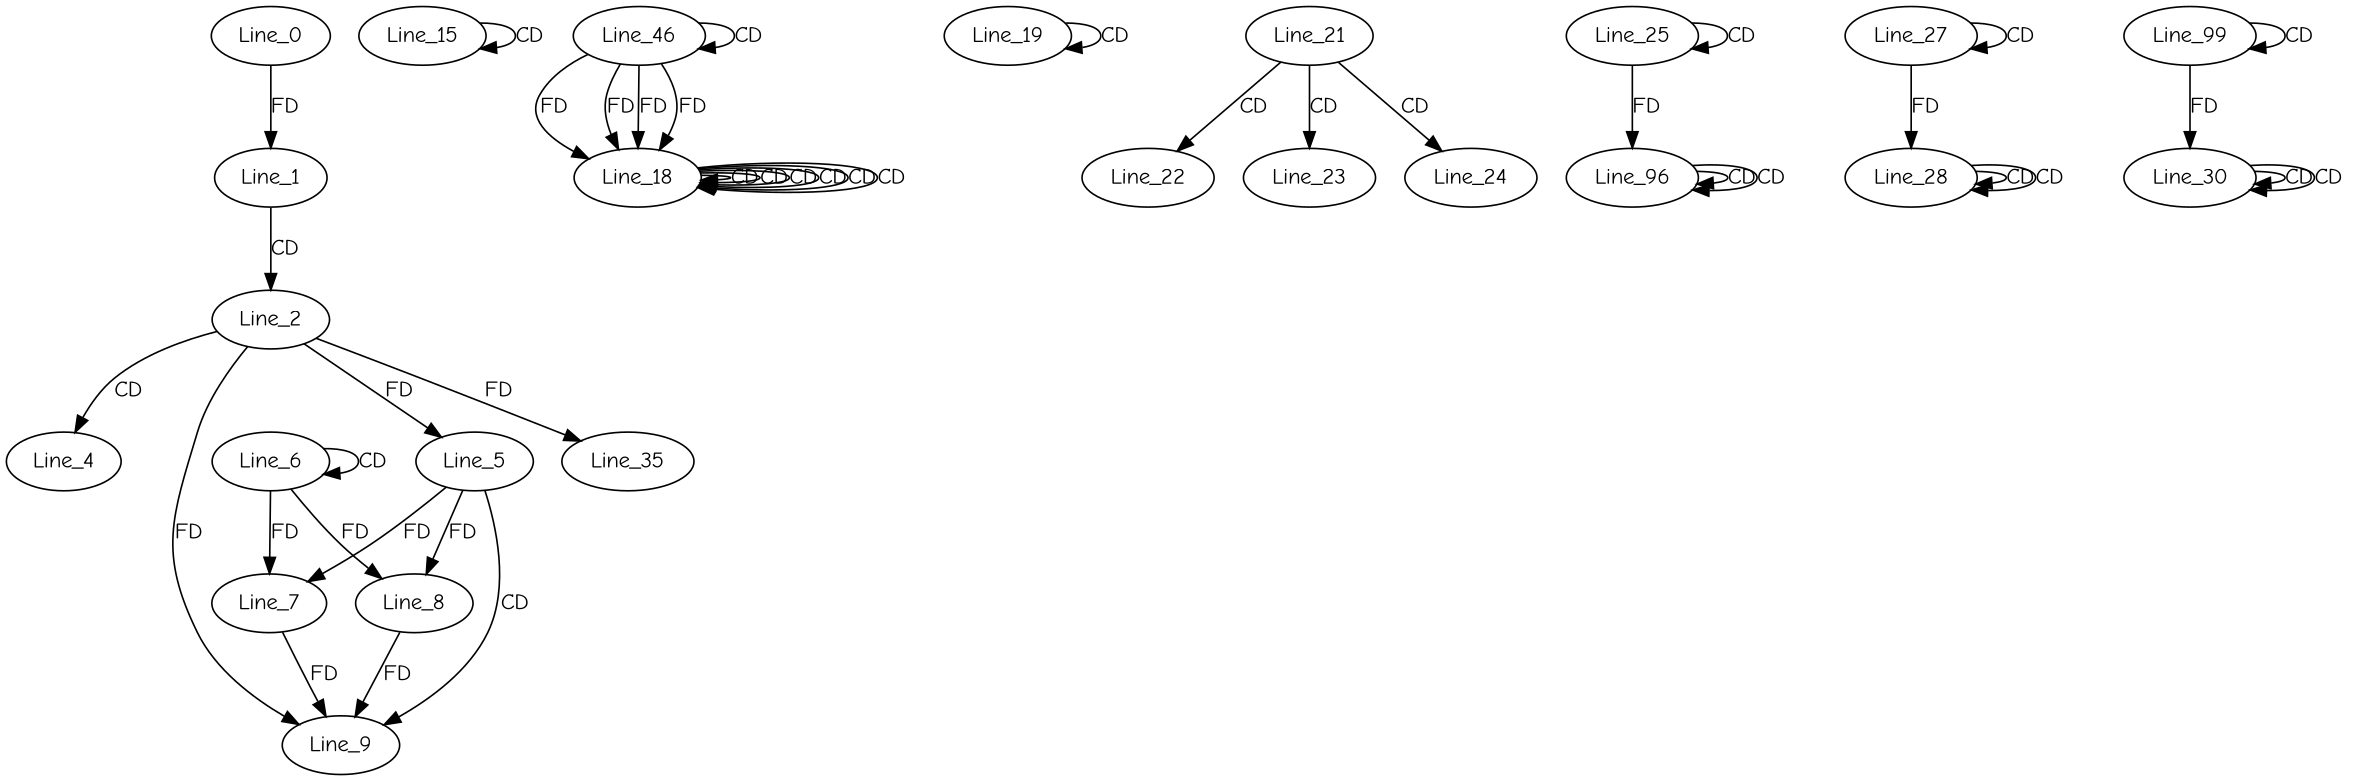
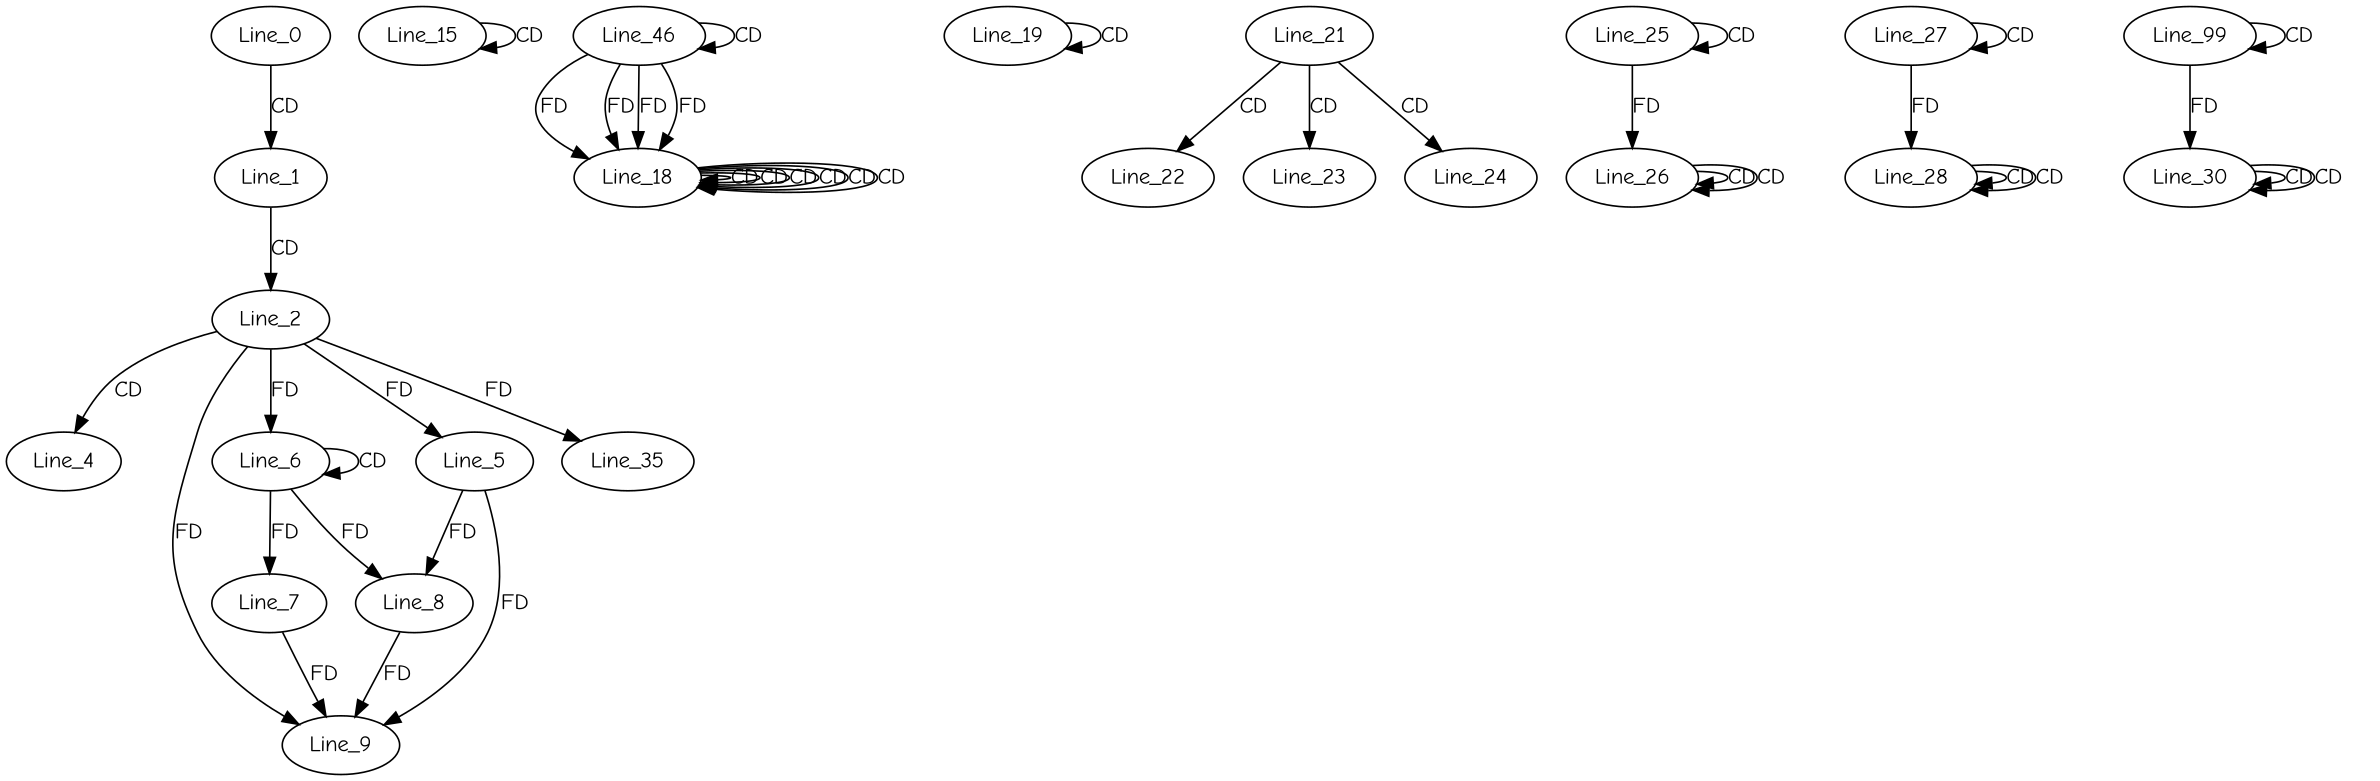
(286, 107) -> (286, 107)
(1632, 178) -> (1632, 178)
none -> (271, 382)
(386, 533) -> none
(515, 603) -> (515, 603)
